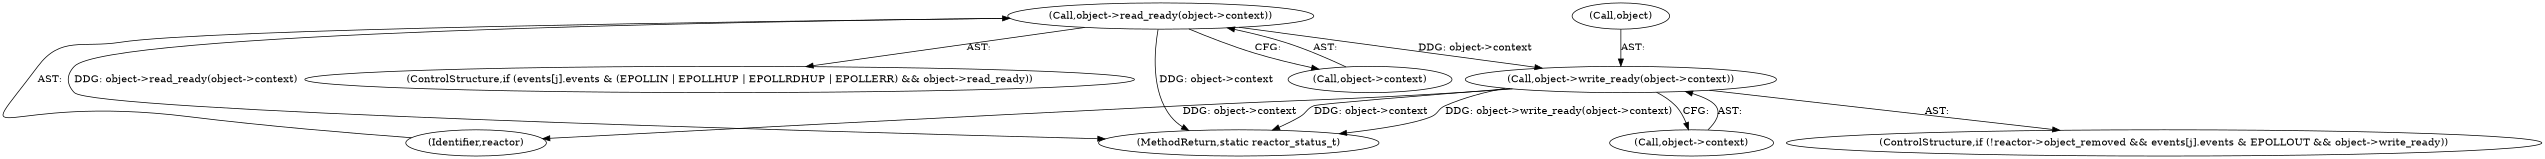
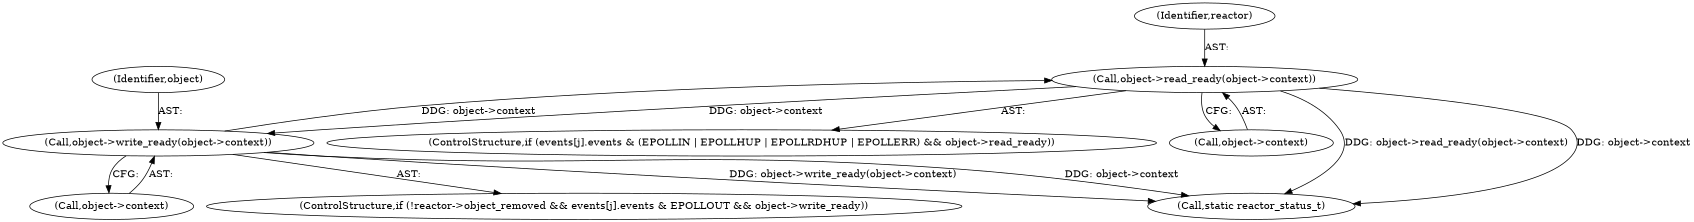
(1621, 16) -> (158, 79)
(1031, 113) -> (634, 92)
(1239, 143) -> (1251, 206)
